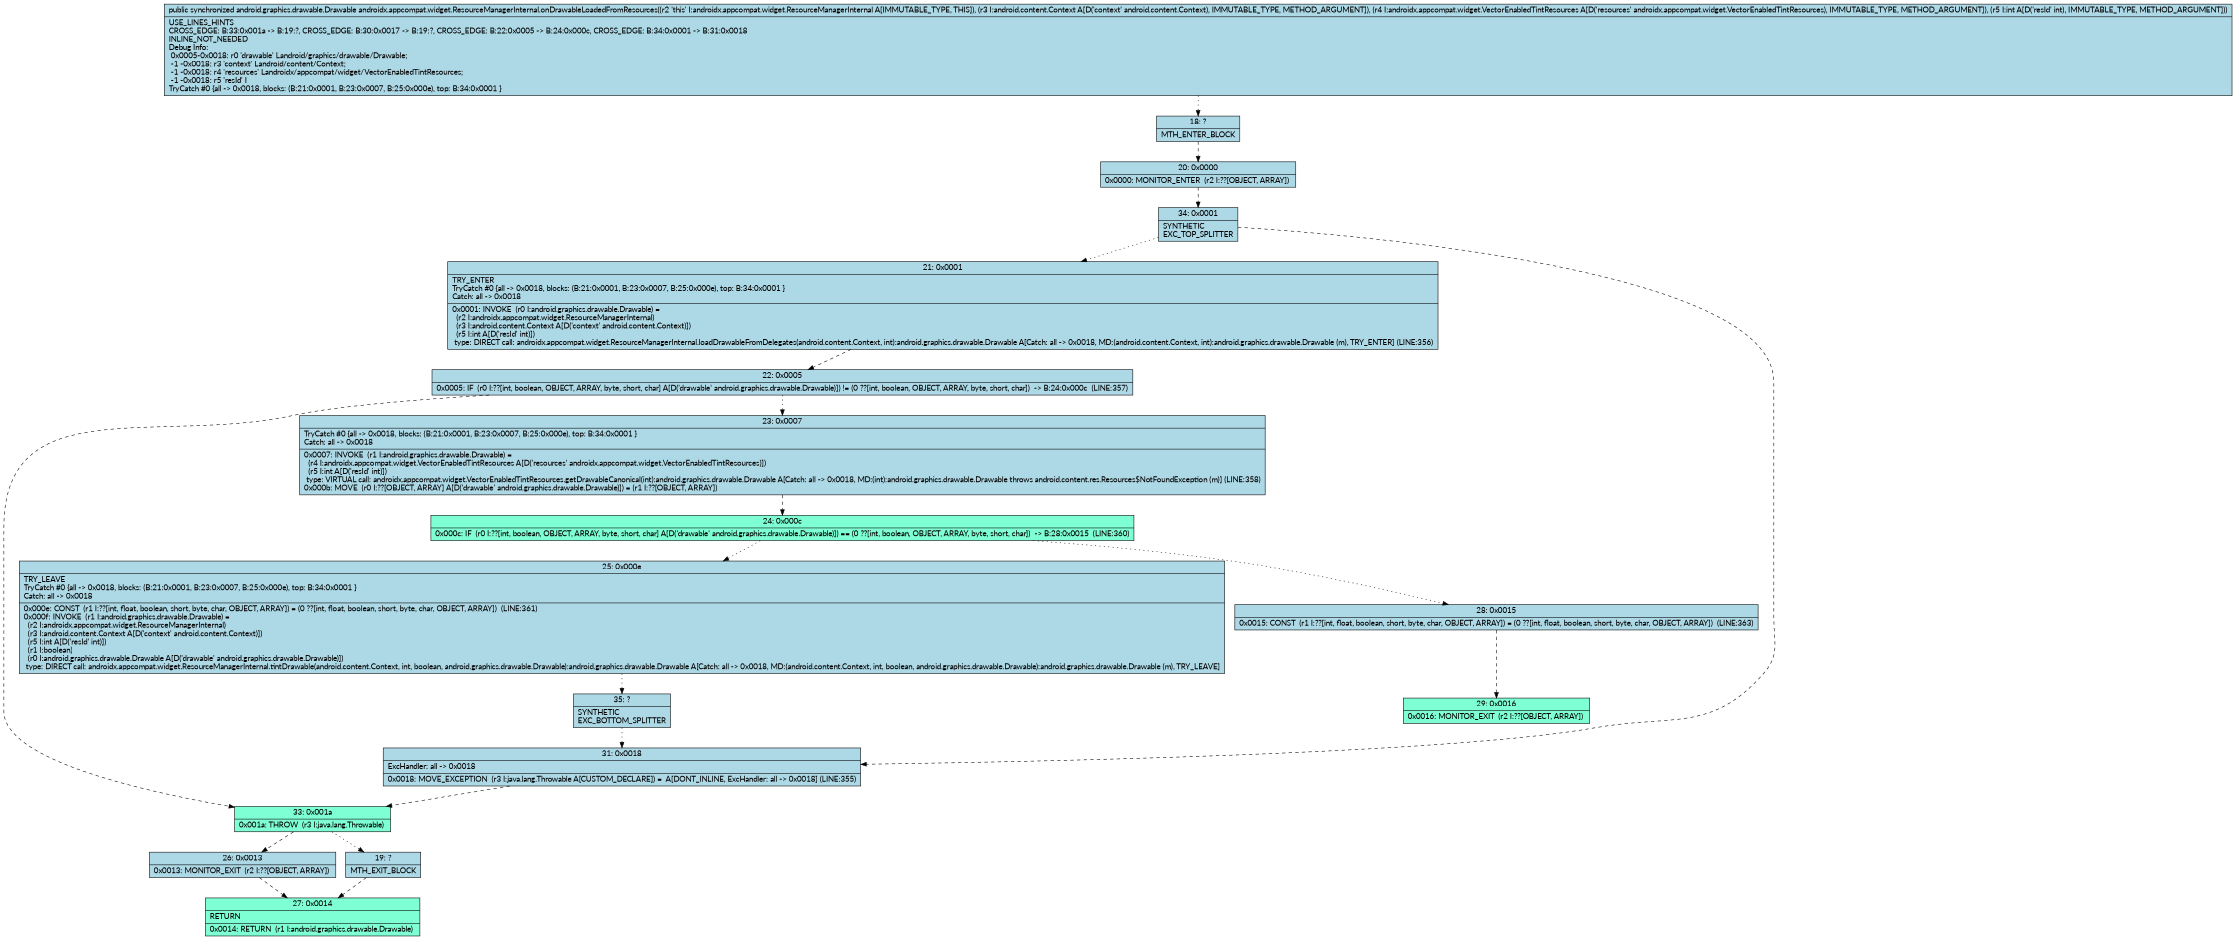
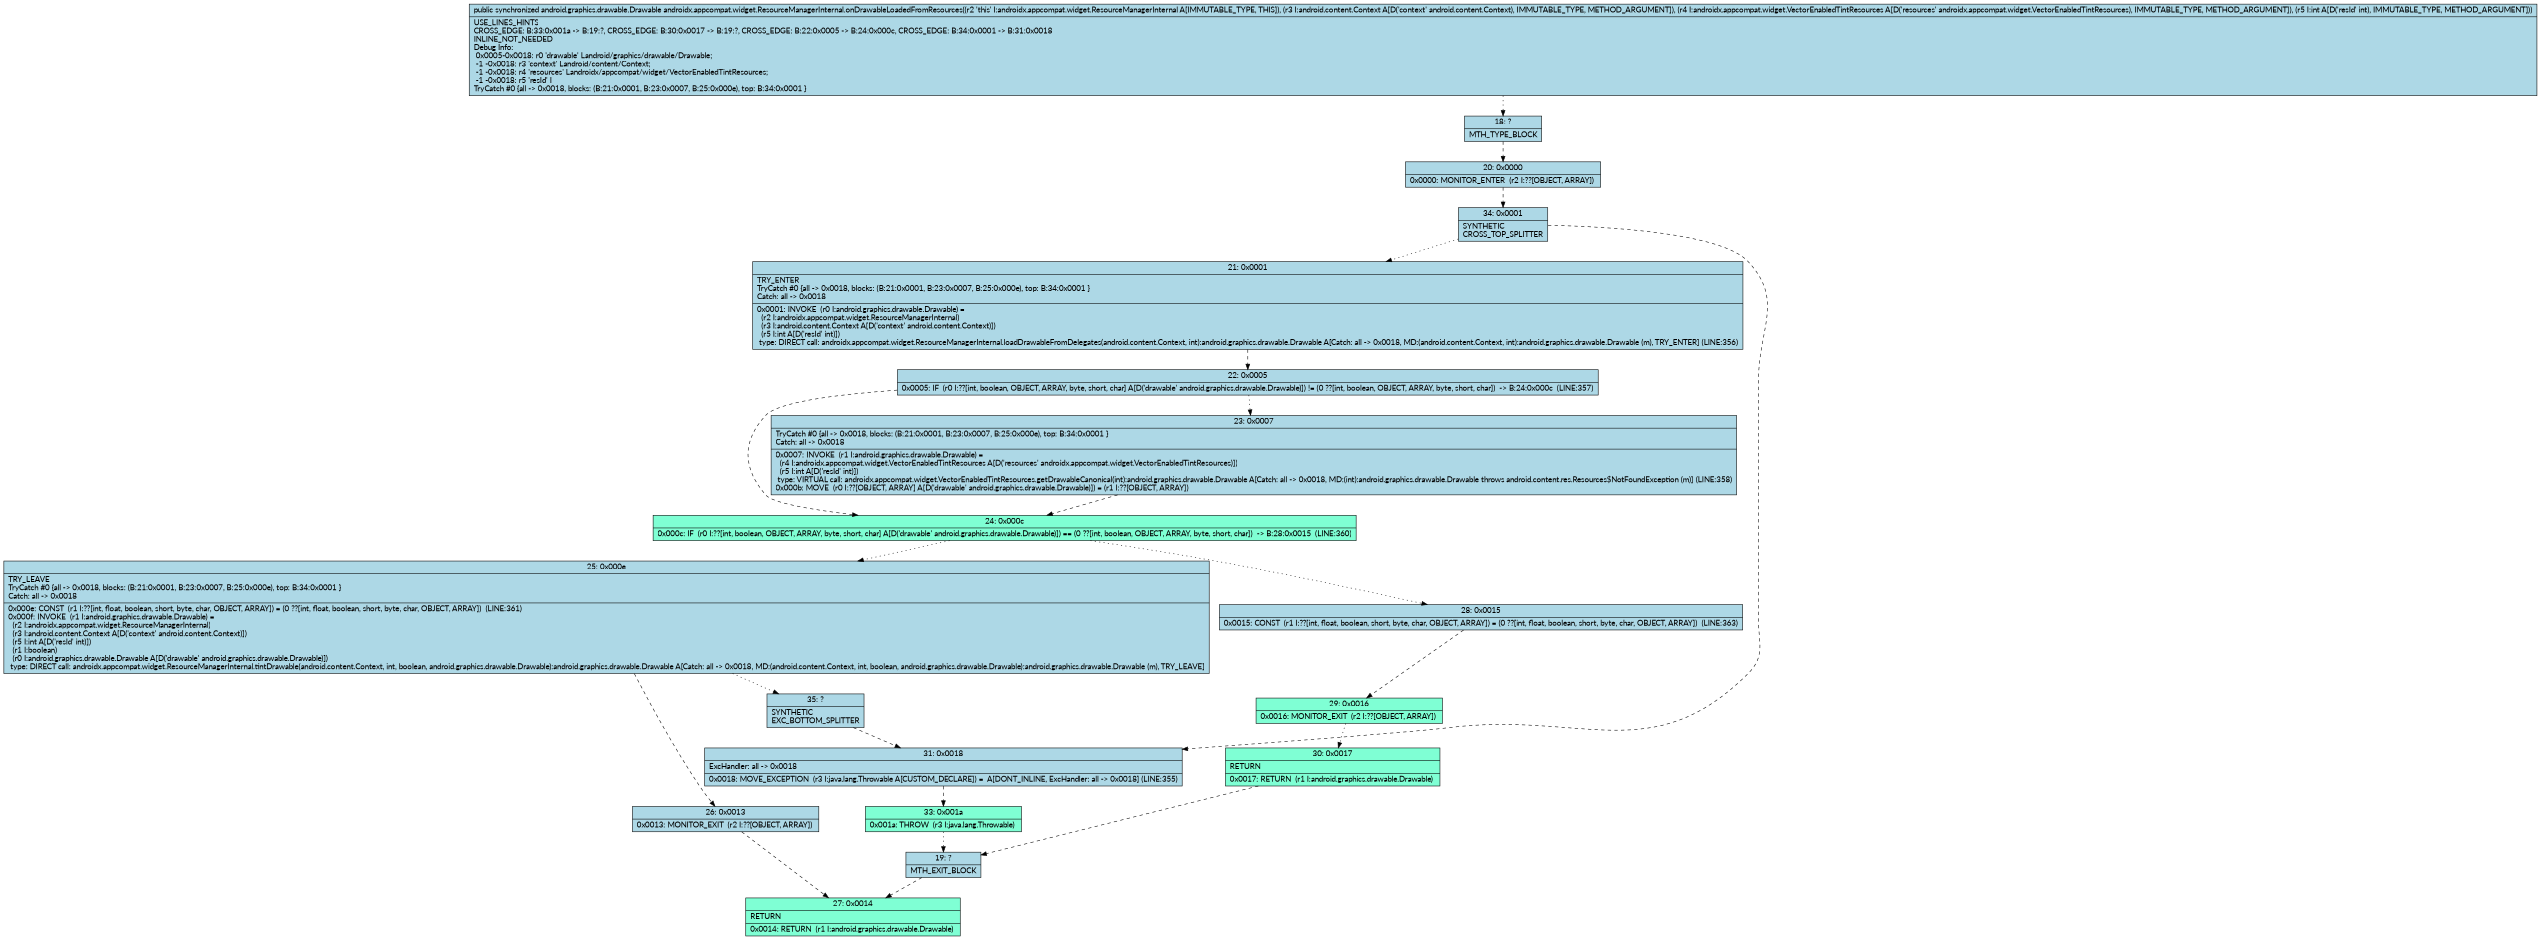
(1198, 135) -> (1503, 135)
(1198, 235) -> (1503, 235)
(16, 476) -> (753, 433)
(622, 735) -> (874, 737)
none -> (1333, 767)
(280, 840) -> (670, 739)
